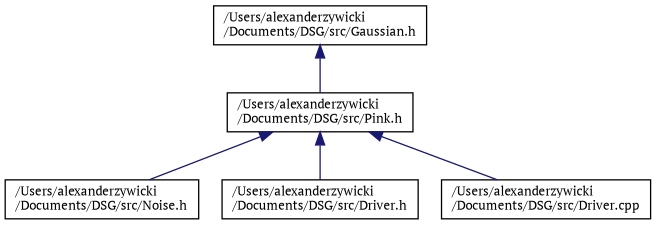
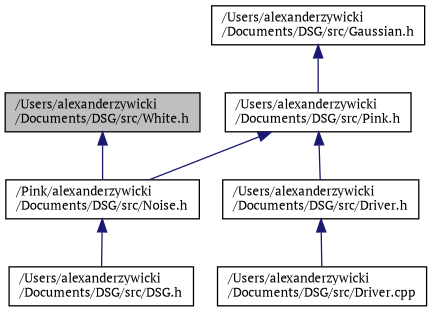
none -> (103, 112)
(439, 158) -> (322, 250)
(102, 199) -> (103, 199)
none -> (101, 286)
